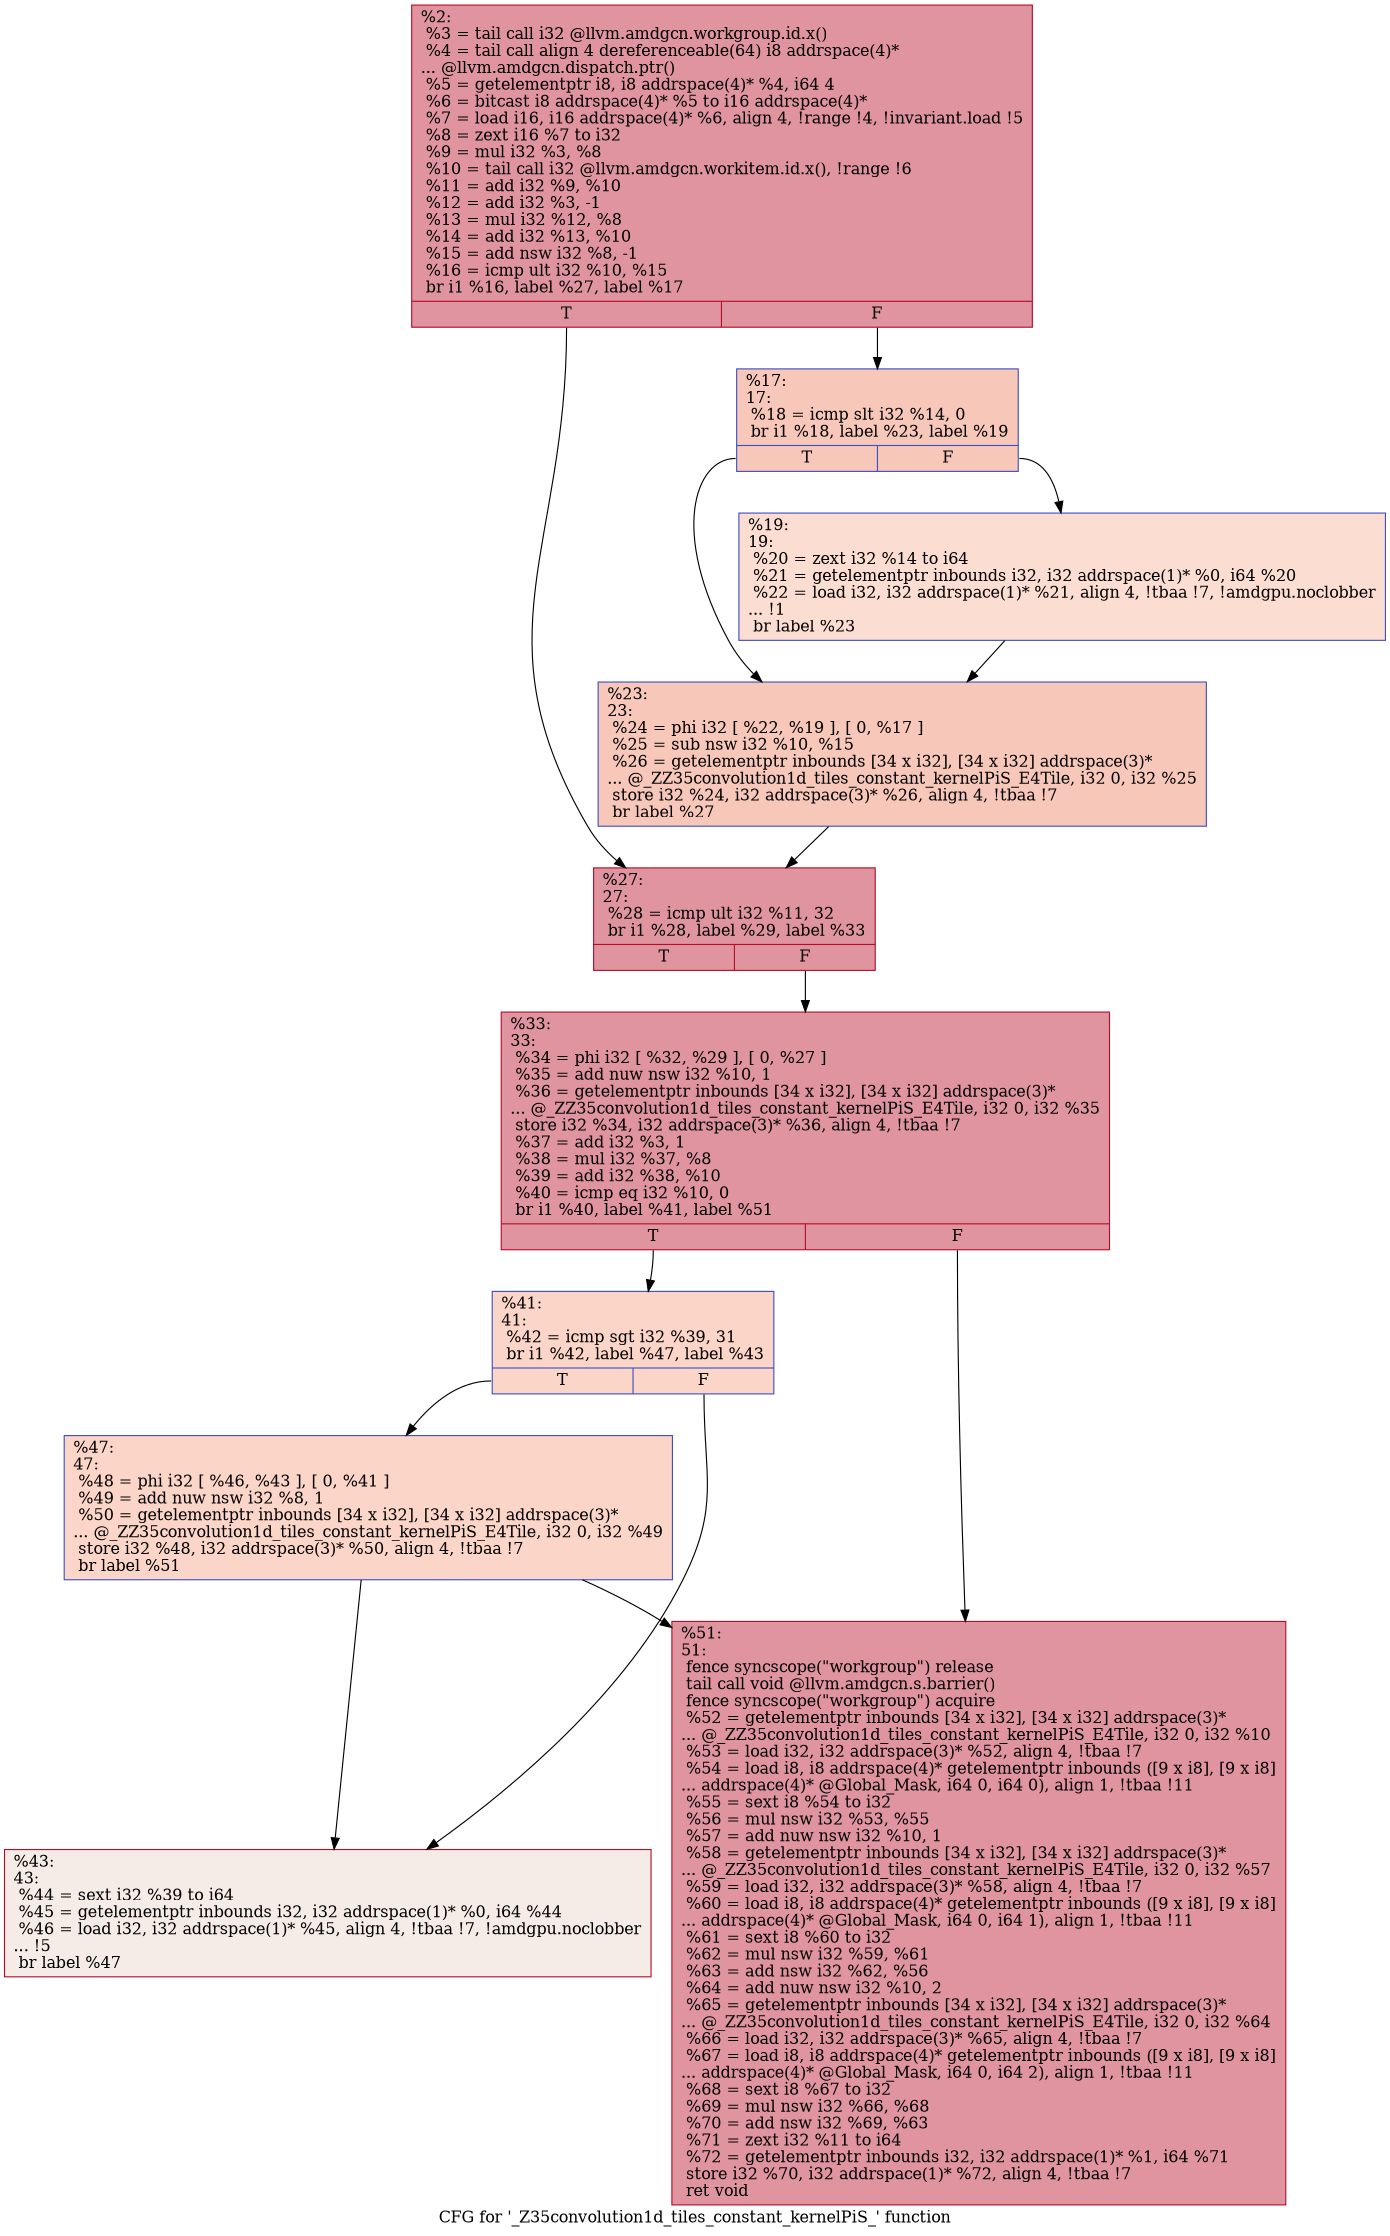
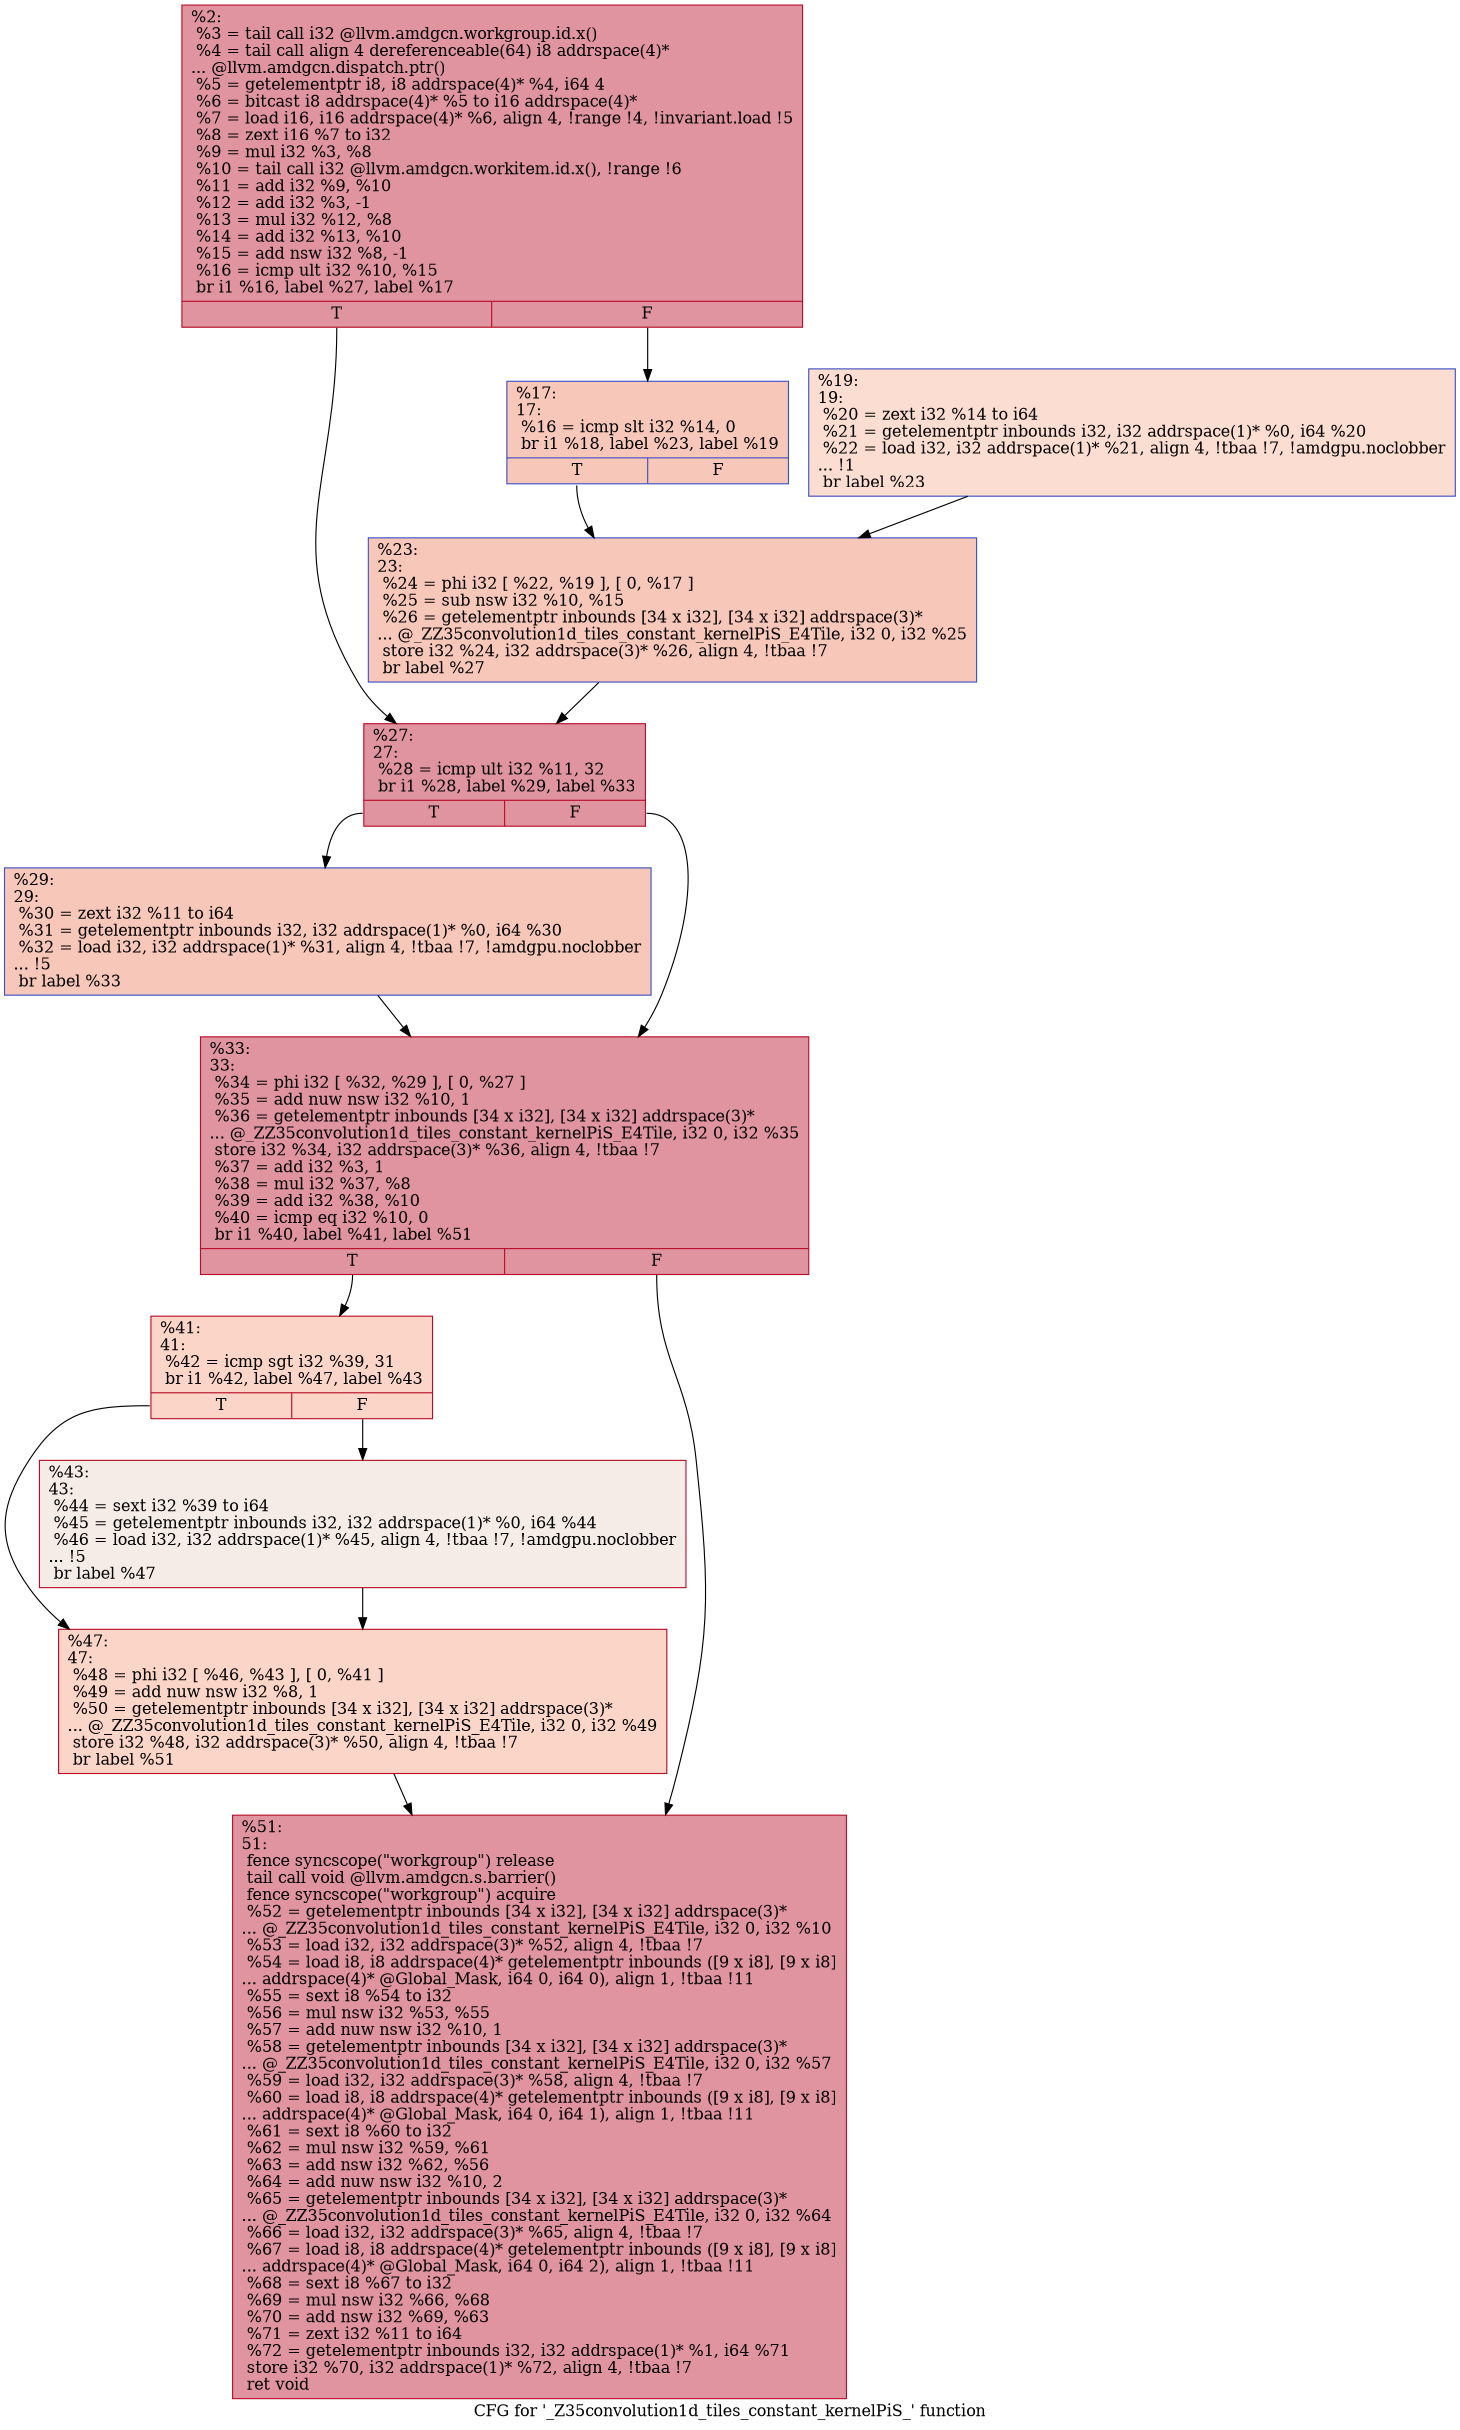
(856, 415) -> (626, 427)
(1047, 473) -> none
none -> (328, 932)
(633, 1343) -> (292, 1367)
(368, 1508) -> (363, 1701)
(348, 1709) -> (363, 1603)
